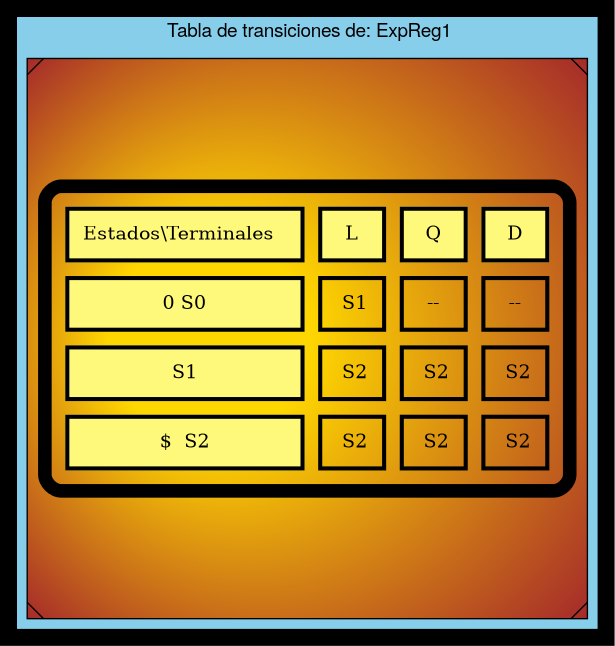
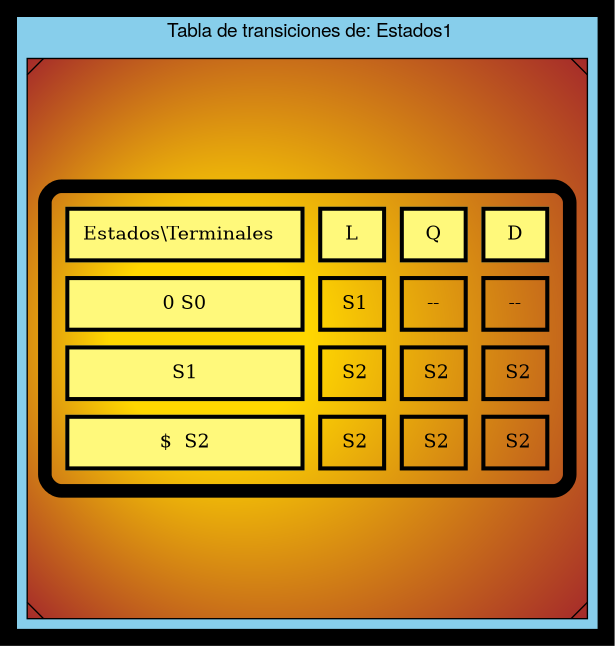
(307, 32) -> (307, 32)
